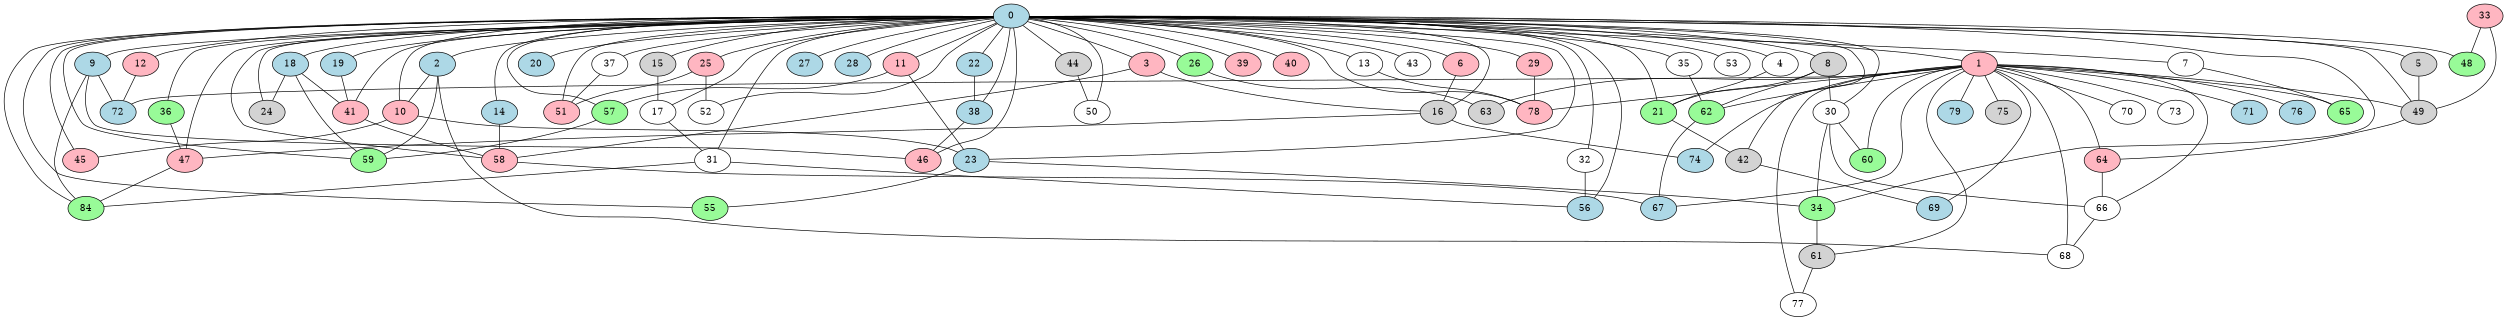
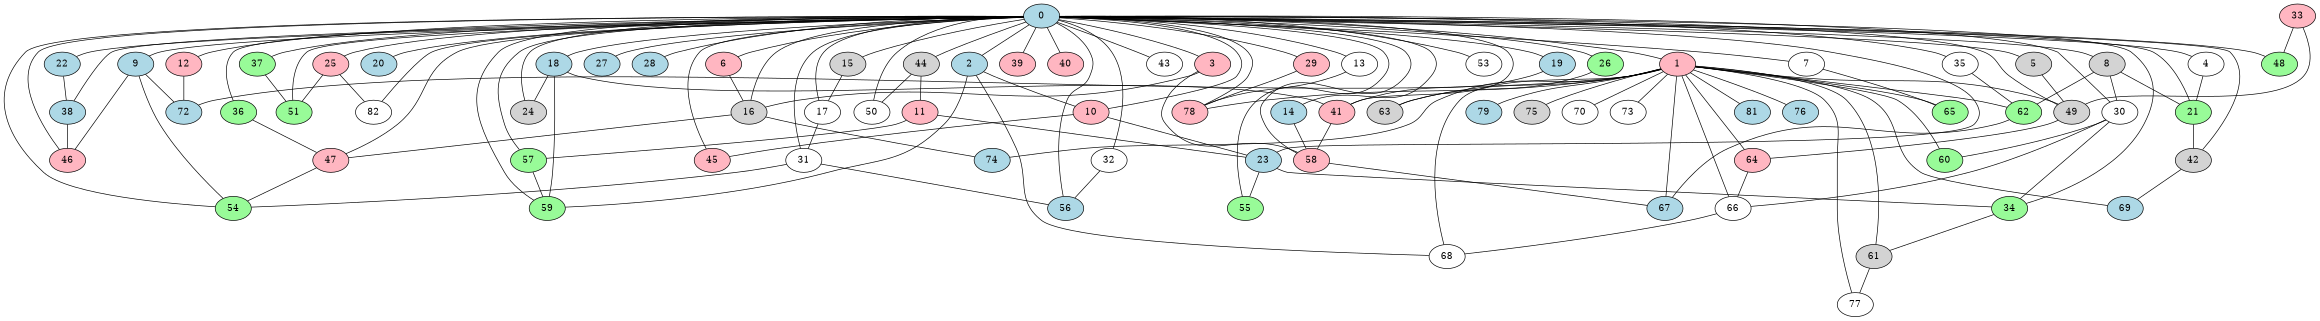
(956, 40) -> (921, 88)
(610, 64) -> (257, 64)
(562, 112) -> (294, 112)
(706, 112) -> (374, 112)
(2249, 112) -> (1752, 112)
(86, 208) -> (233, 208)
